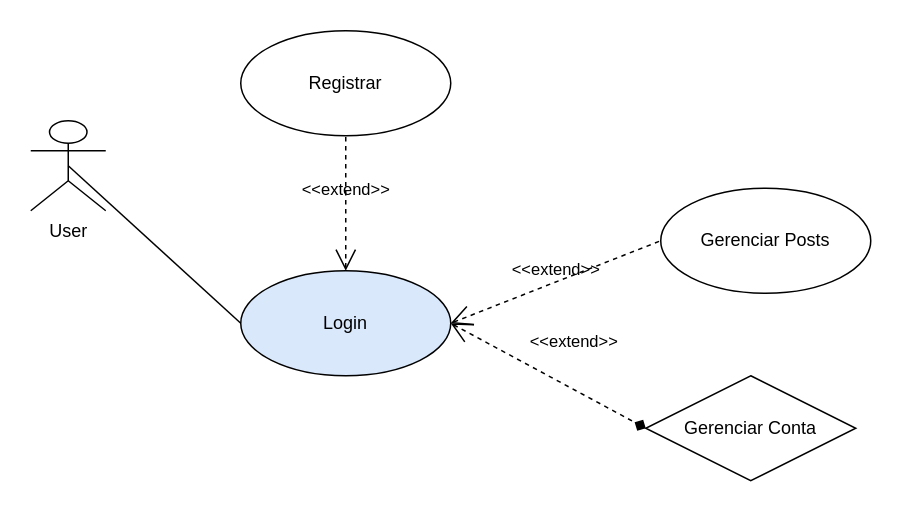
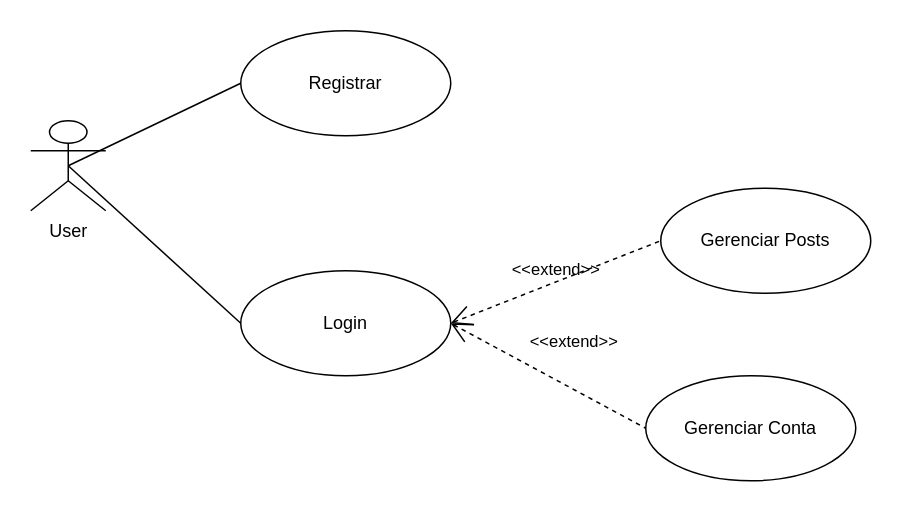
none -> (173, 116)
(346, 202) -> none
(346, 323) -> (346, 323)
(634, 422) -> (639, 424)
(751, 428) -> (751, 428)
